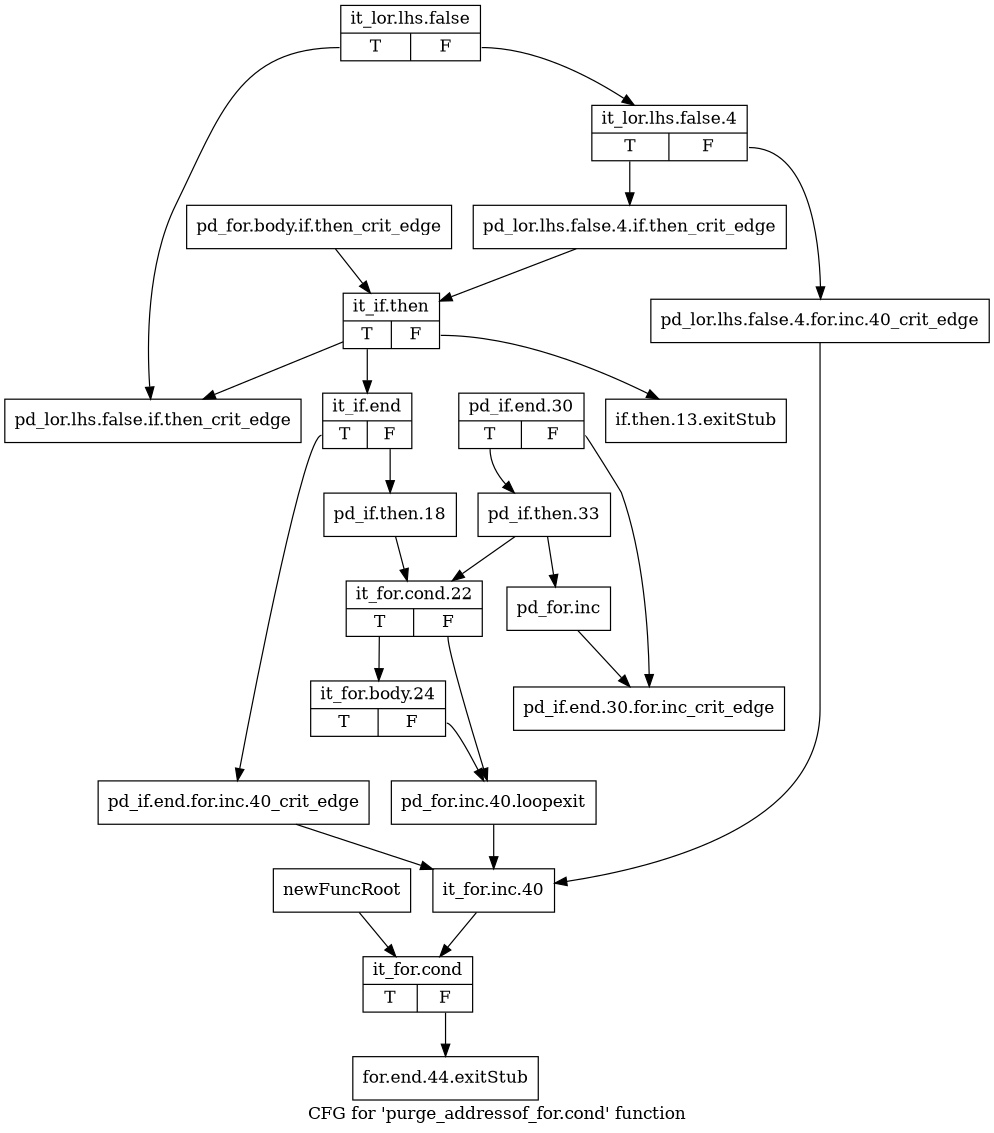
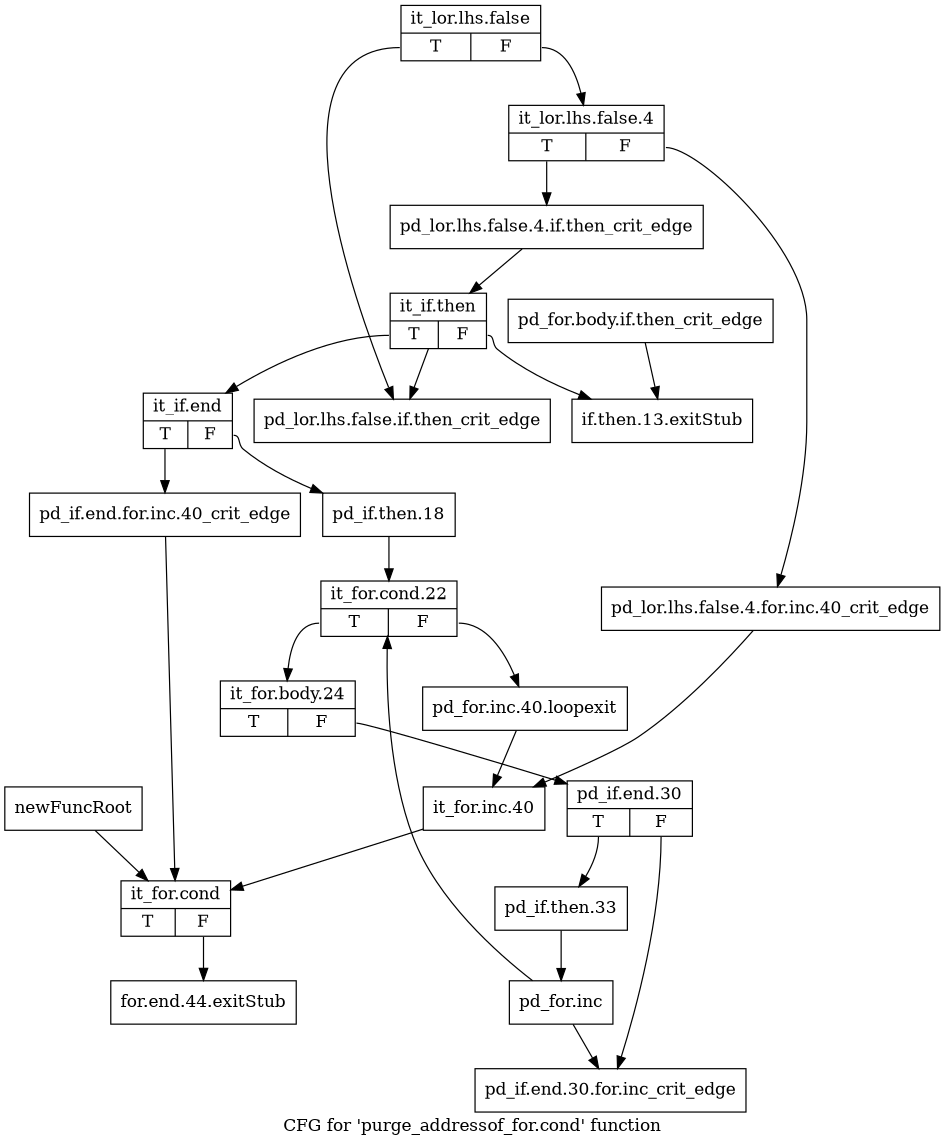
(349, 266) -> (650, 365)
(489, 555) -> (417, 845)
(464, 745) -> (456, 750)
(358, 845) -> (170, 702)
